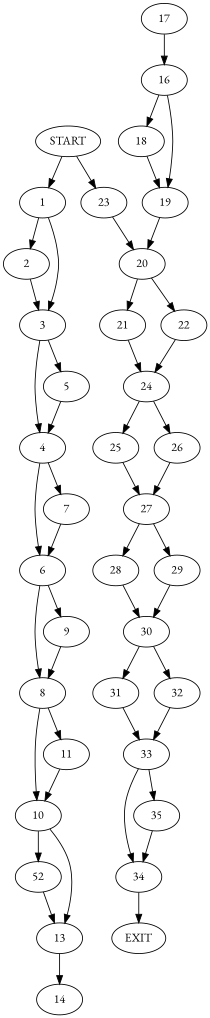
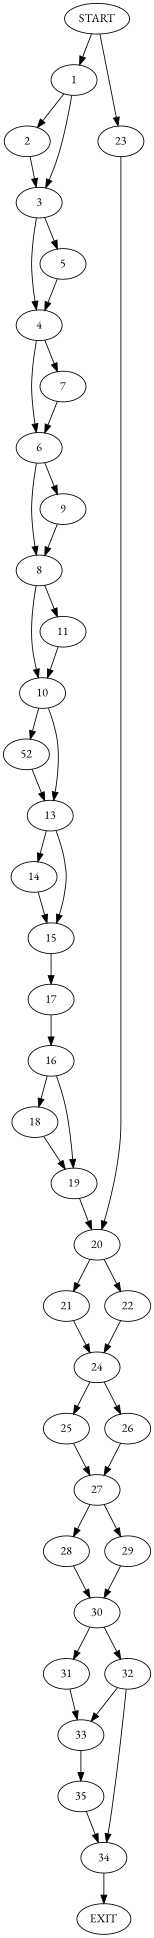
(125, 810) -> (118, 1762)
none -> (51, 938)
